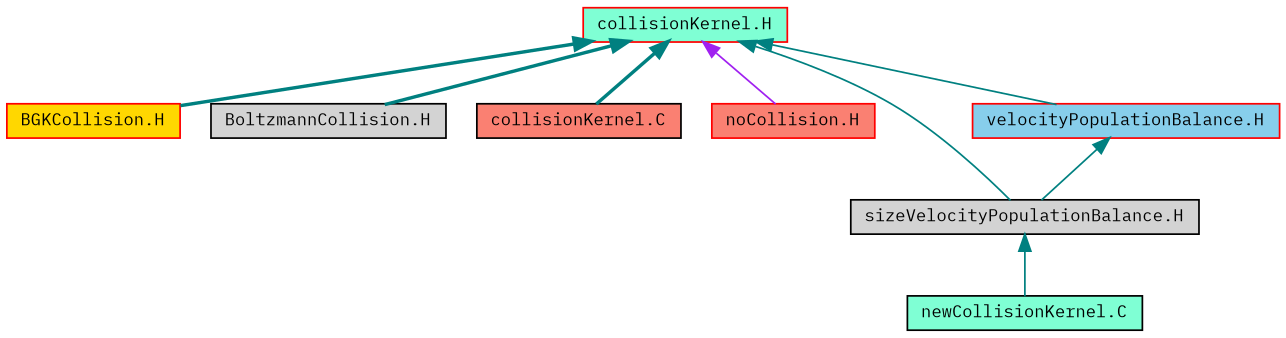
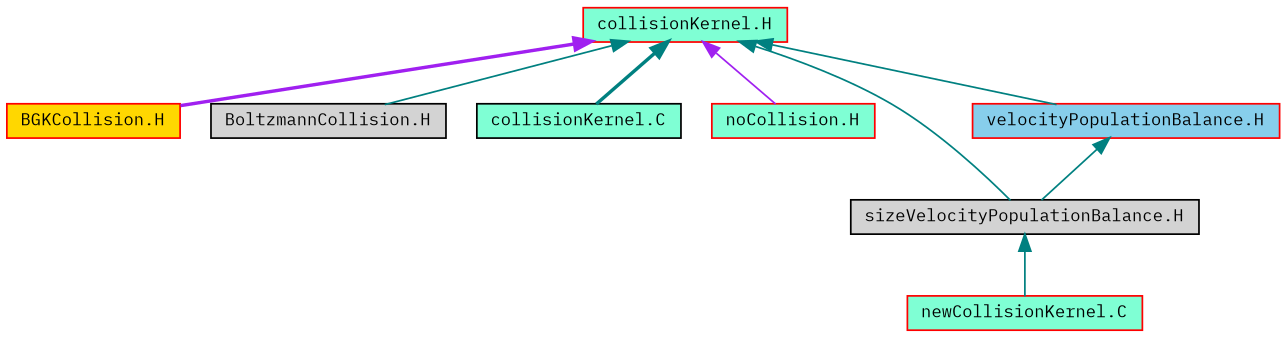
(377, 75) -> (377, 75)
(498, 75) -> (498, 75)
(579, 121) -> (579, 121)
(793, 121) -> (793, 121)
(1025, 313) -> (1025, 313)
